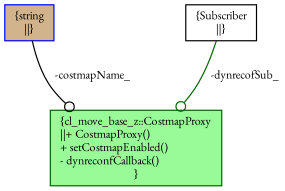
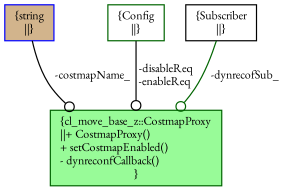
none -> (136, 23)
